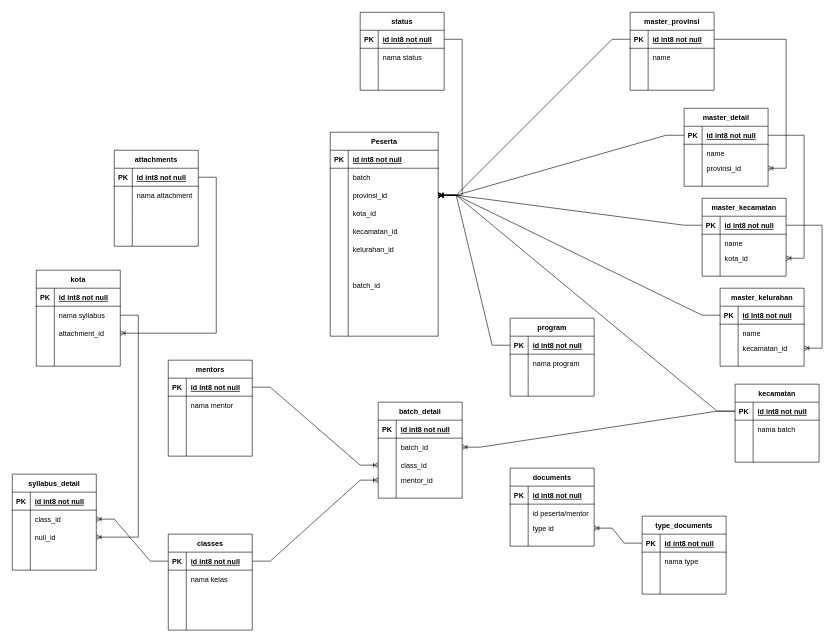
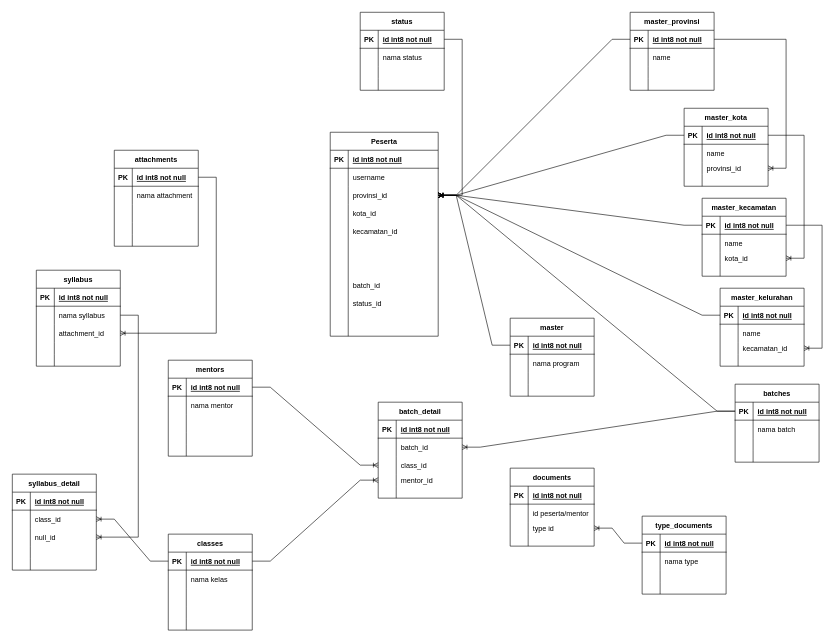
(726, 118) -> (726, 118)
(363, 178) -> (369, 178)
(393, 249) -> none
(78, 280) -> (78, 280)
none -> (393, 303)
(552, 328) -> (552, 328)
(777, 394) -> (777, 394)
